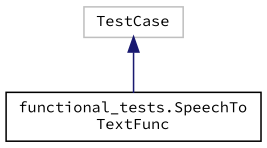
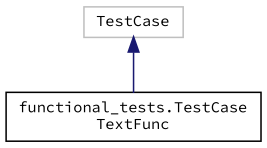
(134, 117) -> (134, 117)
